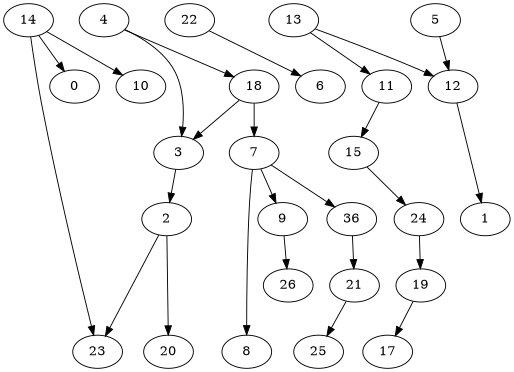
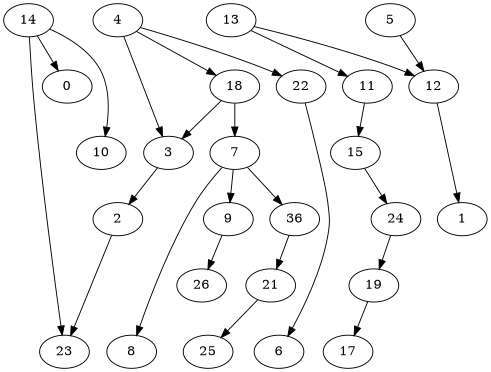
none -> (207, 48)
(169, 352) -> none
